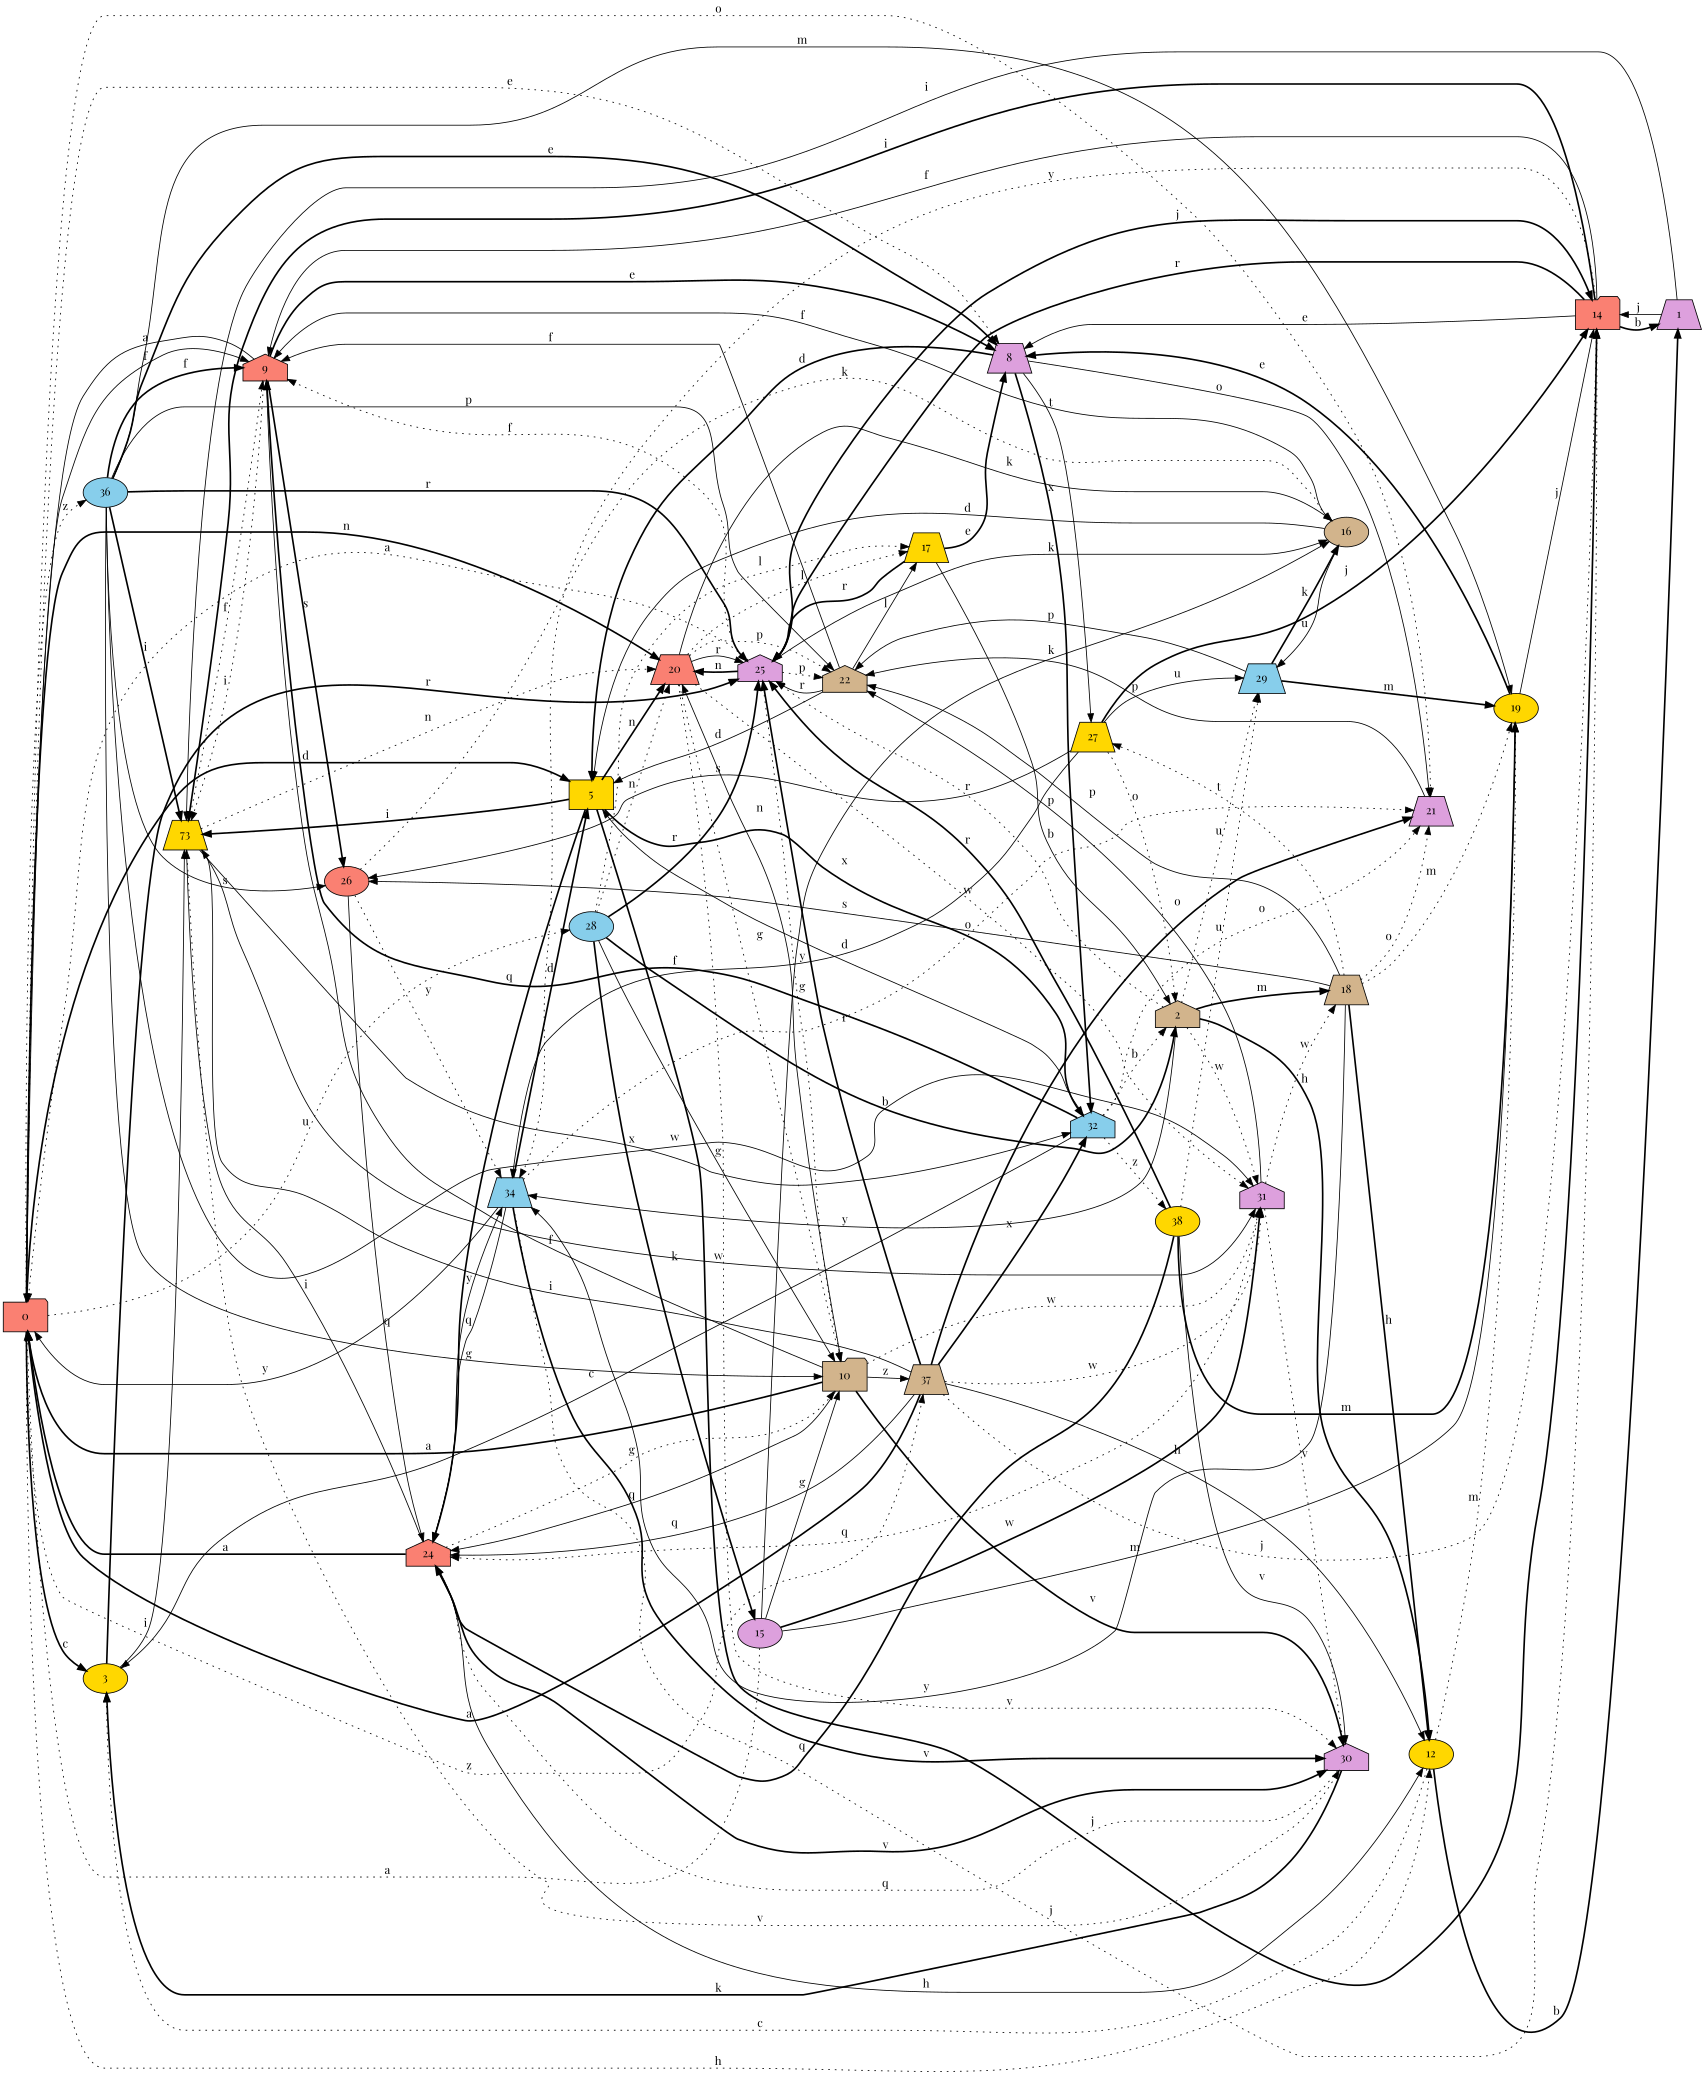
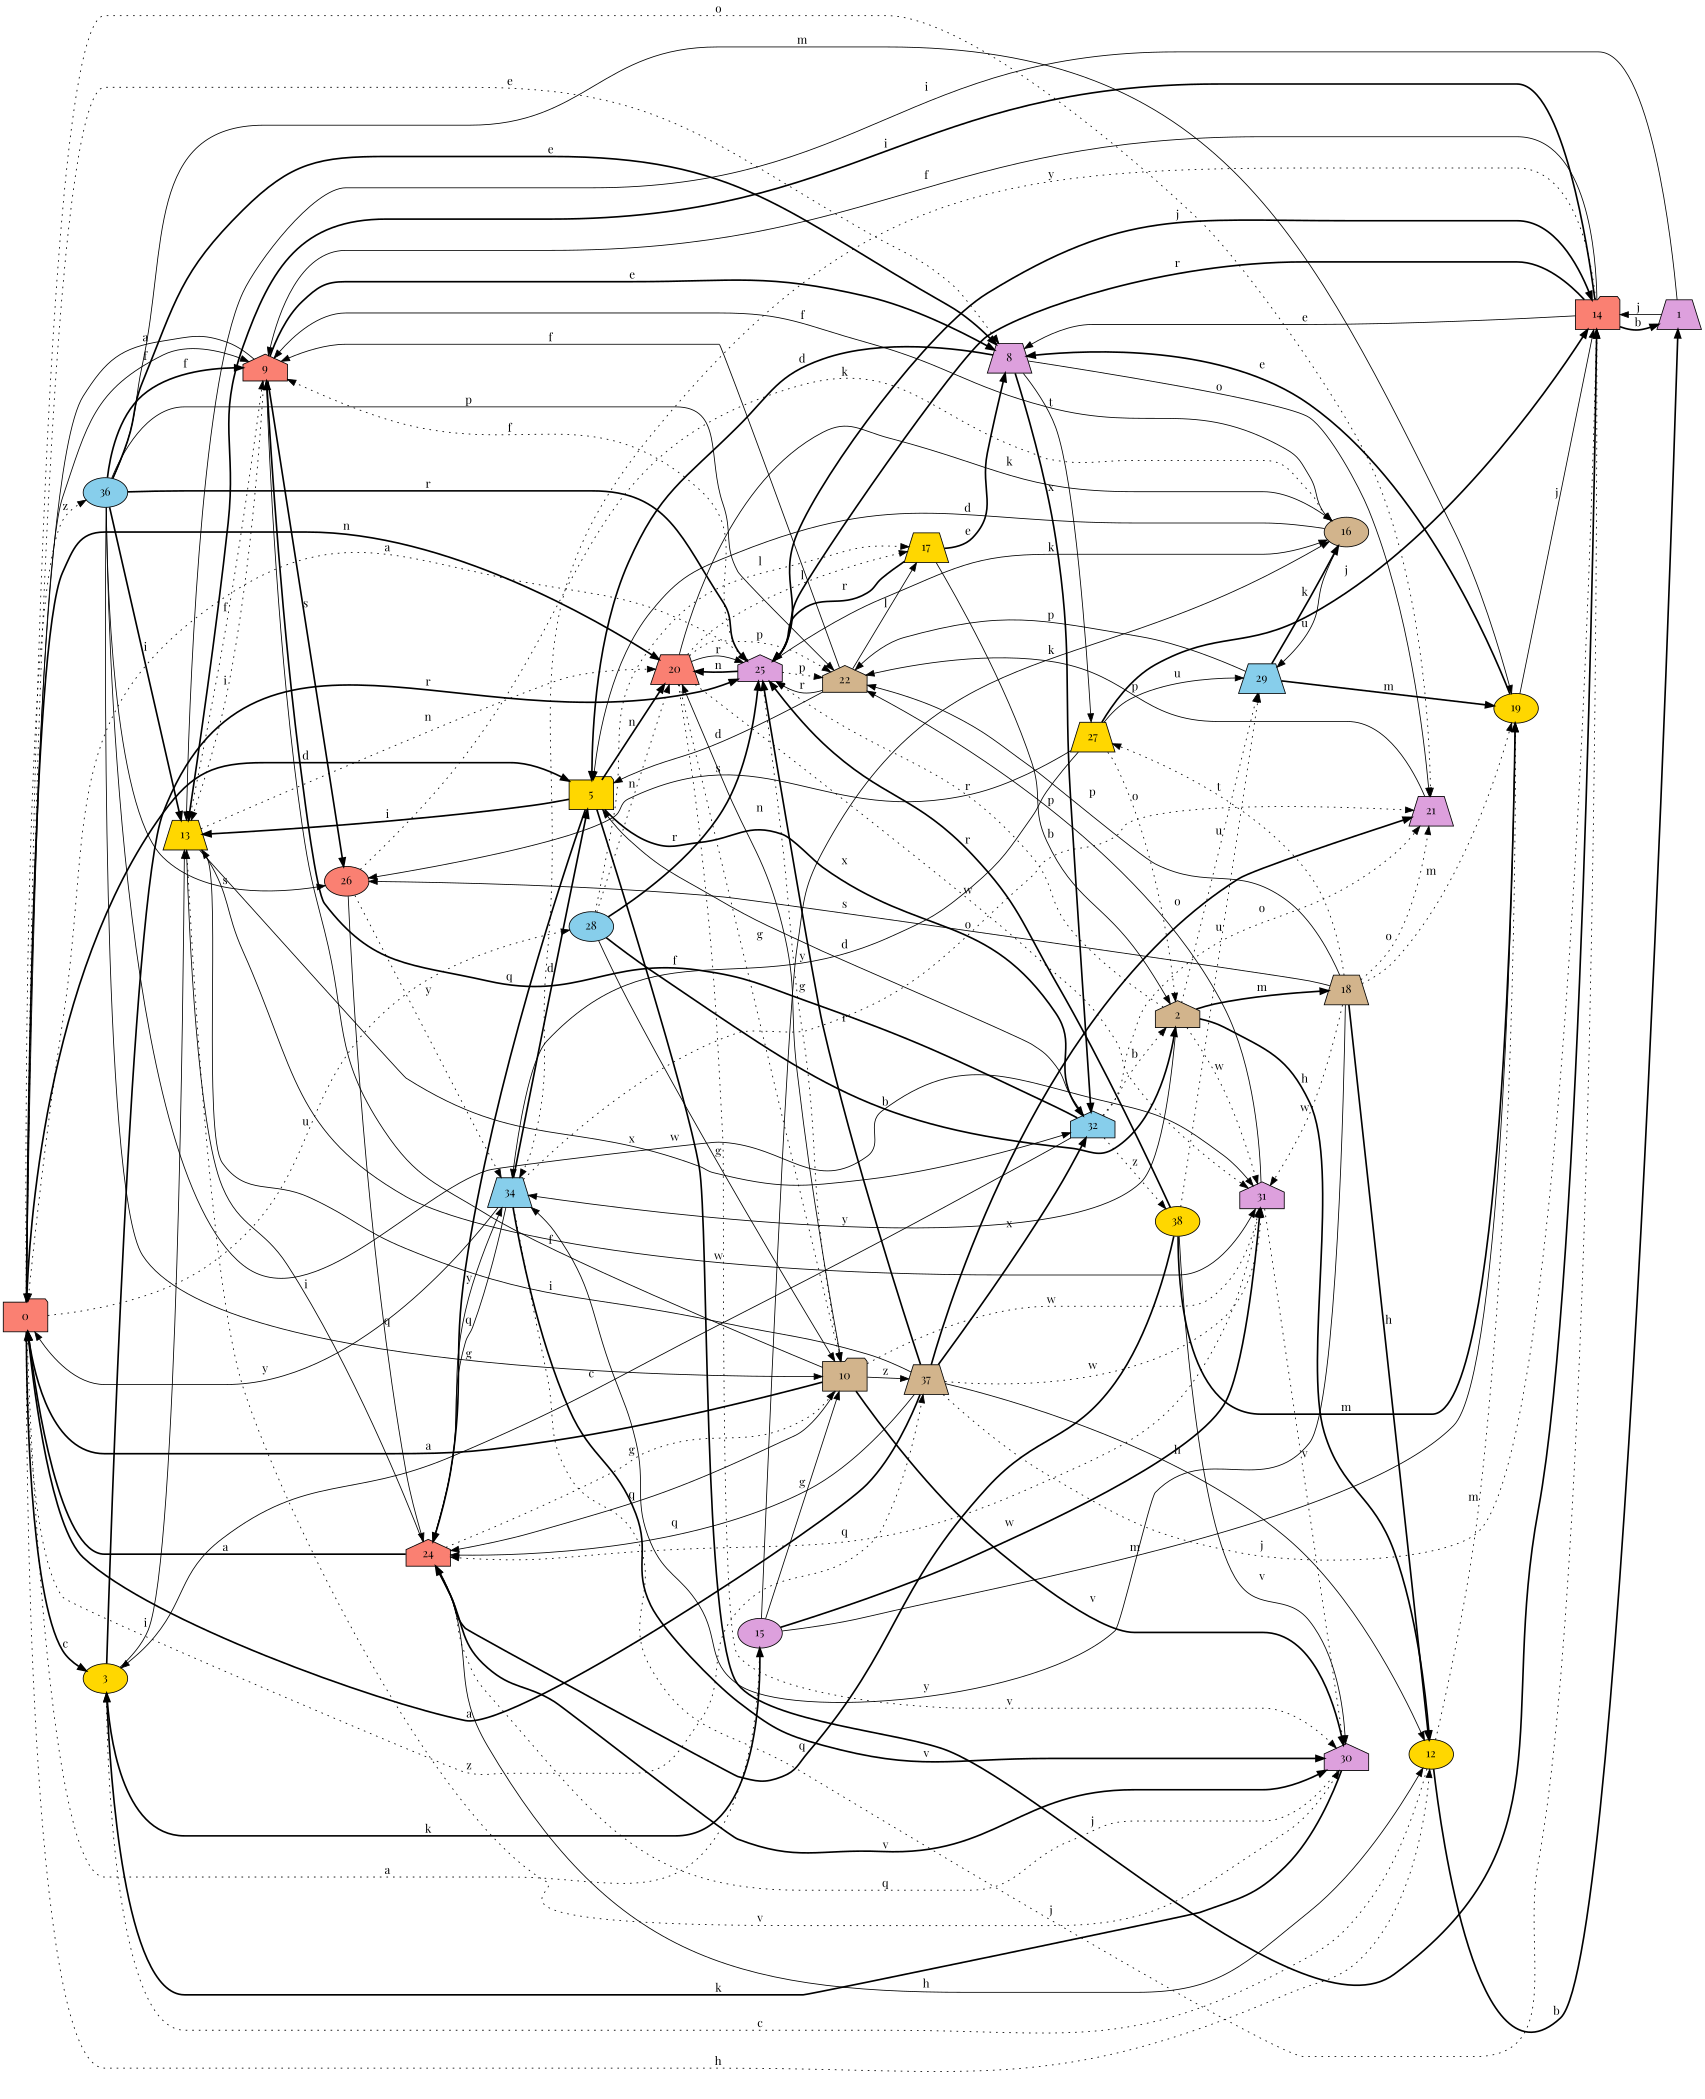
(185, 835) -> (185, 835)
(1290, 1094) -> (1317, 1095)
(657, 1280) -> (450, 1836)
